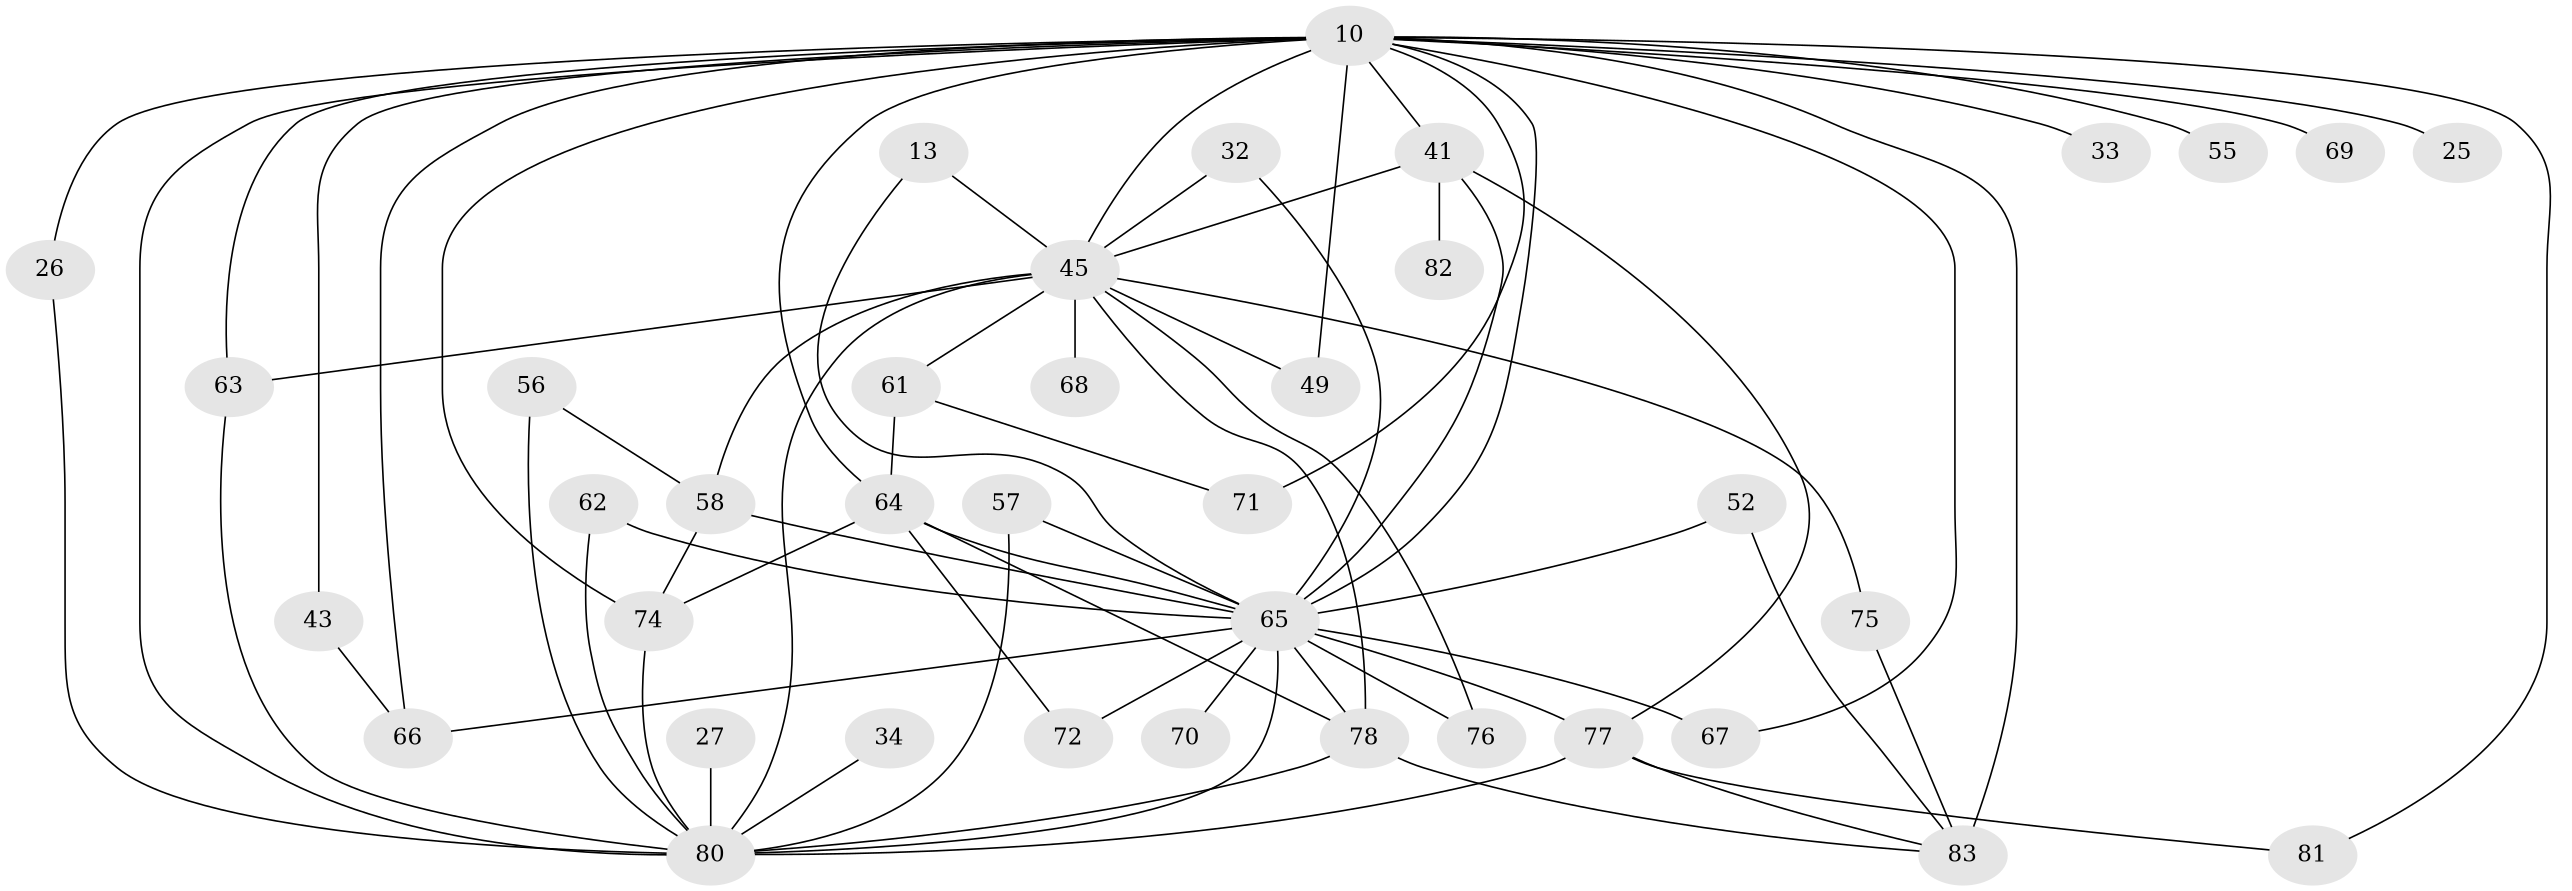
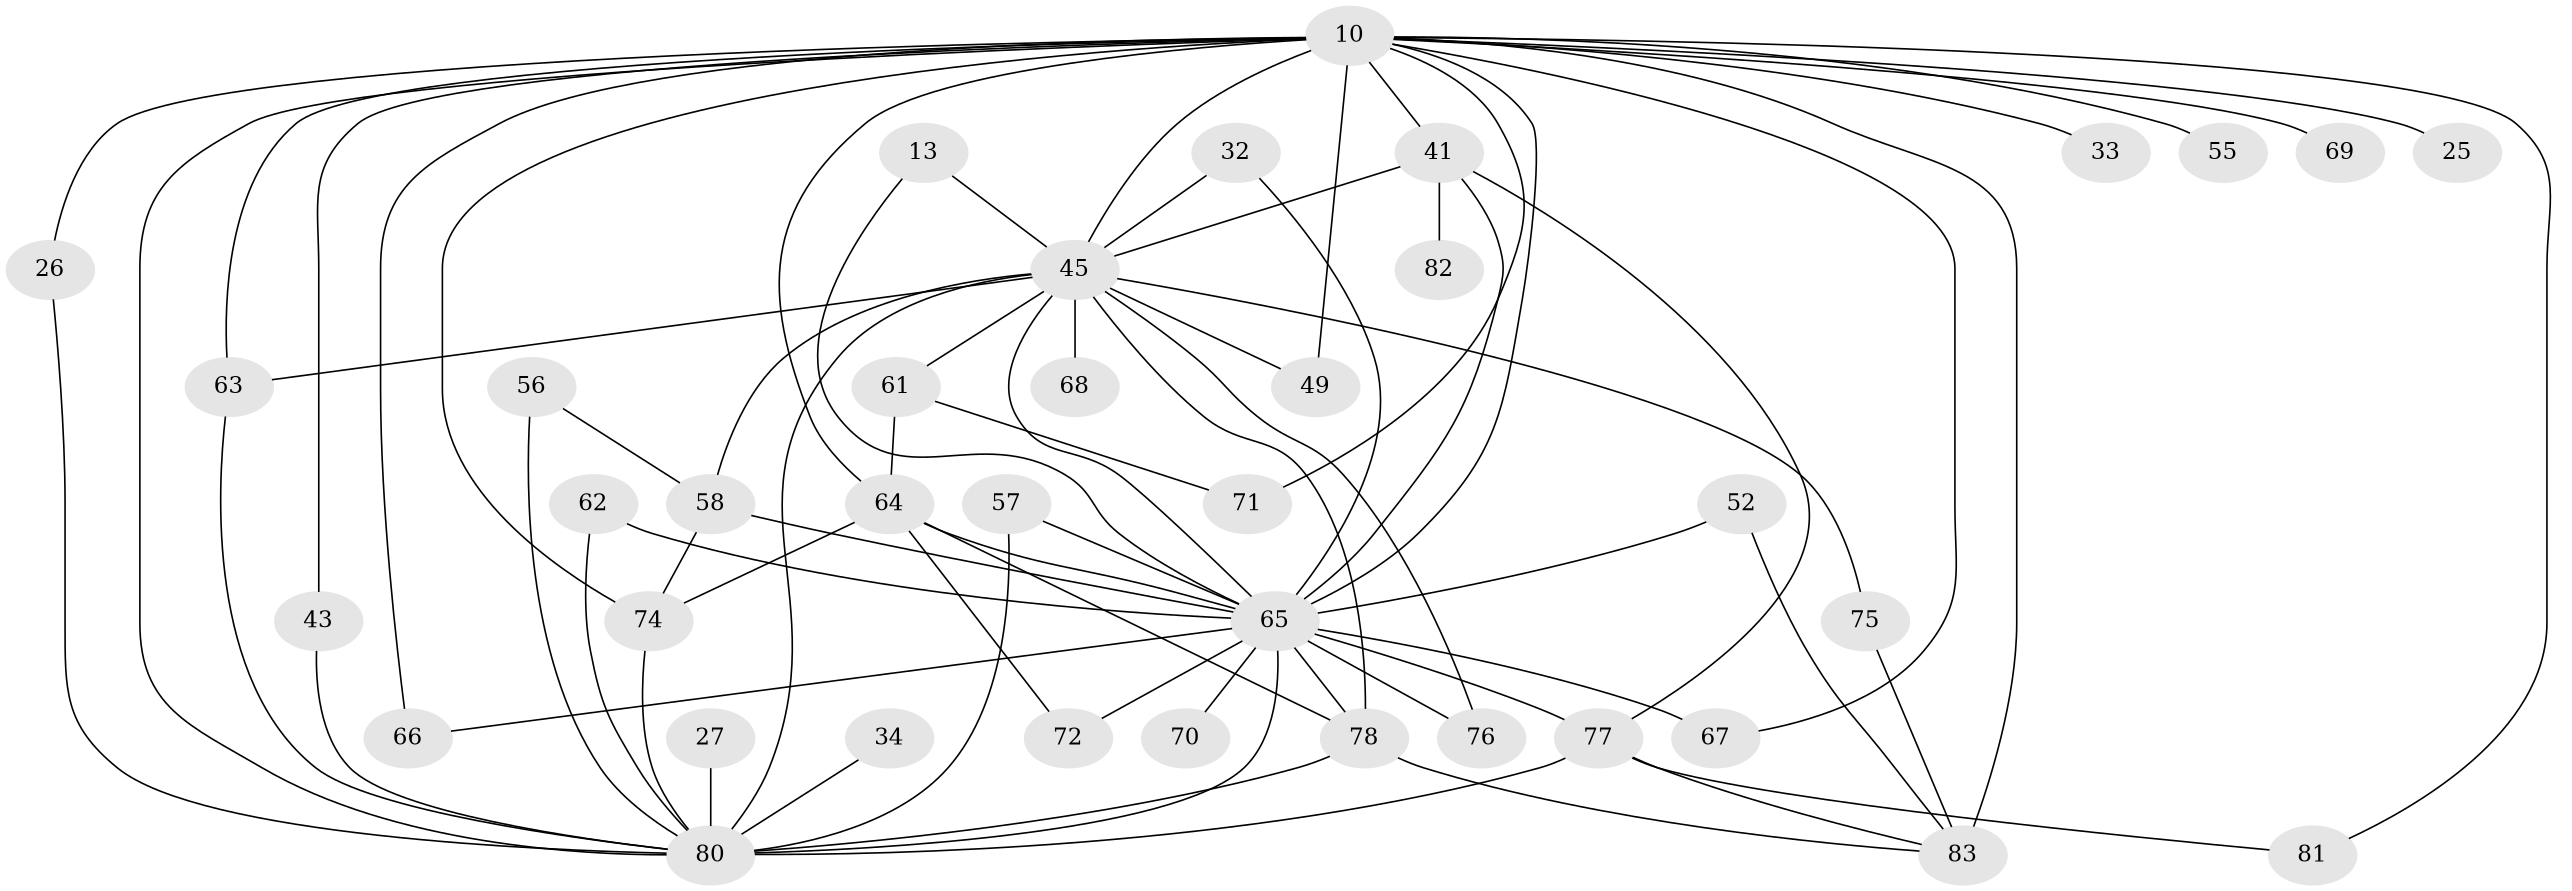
none -> (1115, 472)
(364, 680) -> (369, 781)
